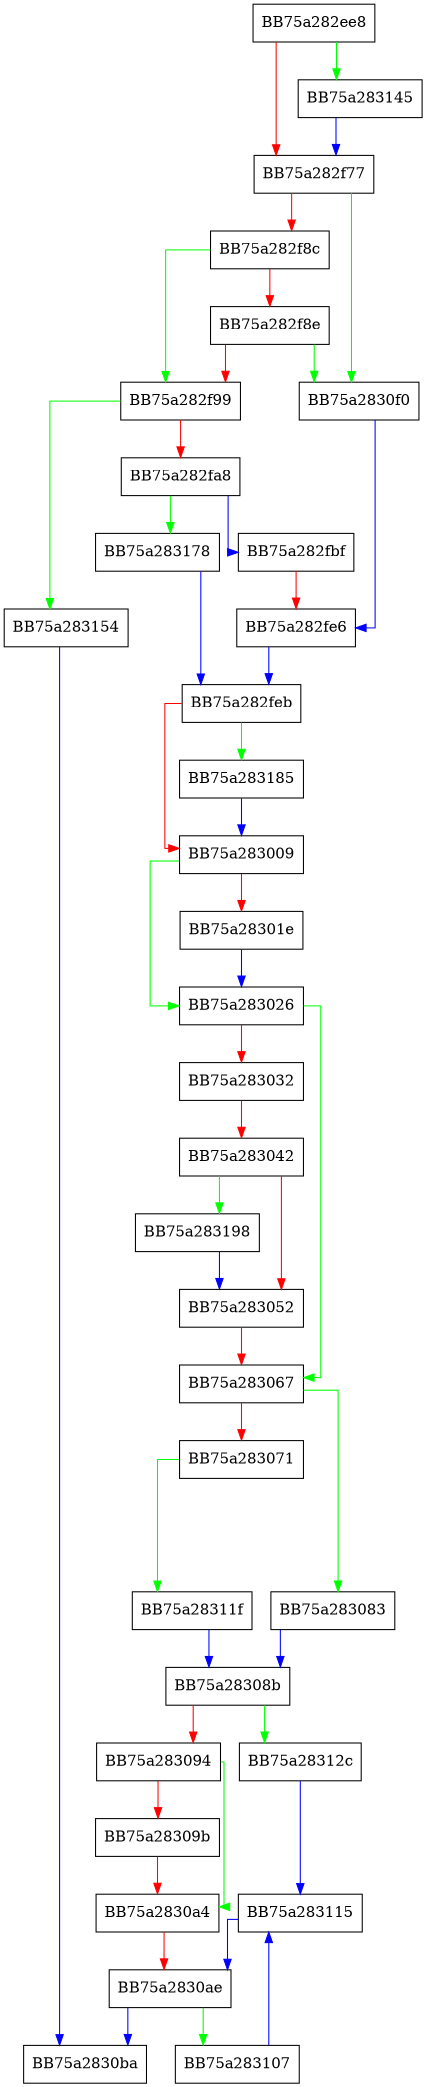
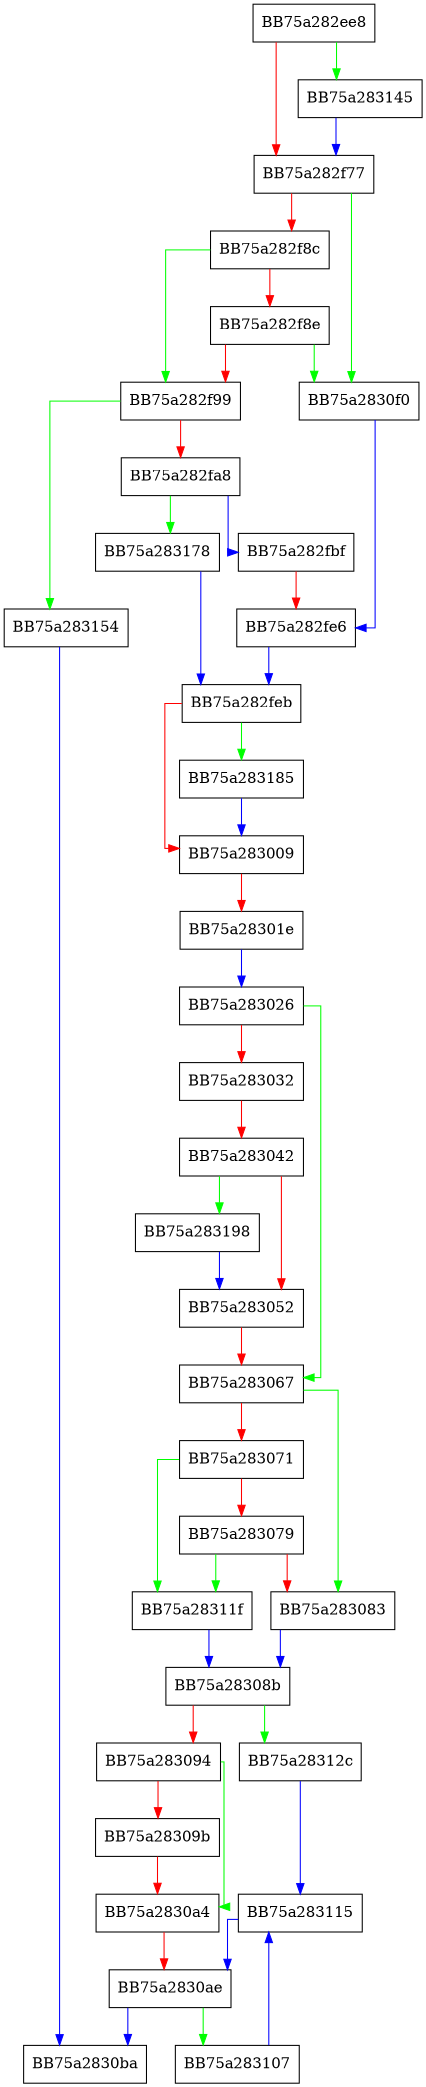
(150, 928) -> none
none -> (241, 1535)
